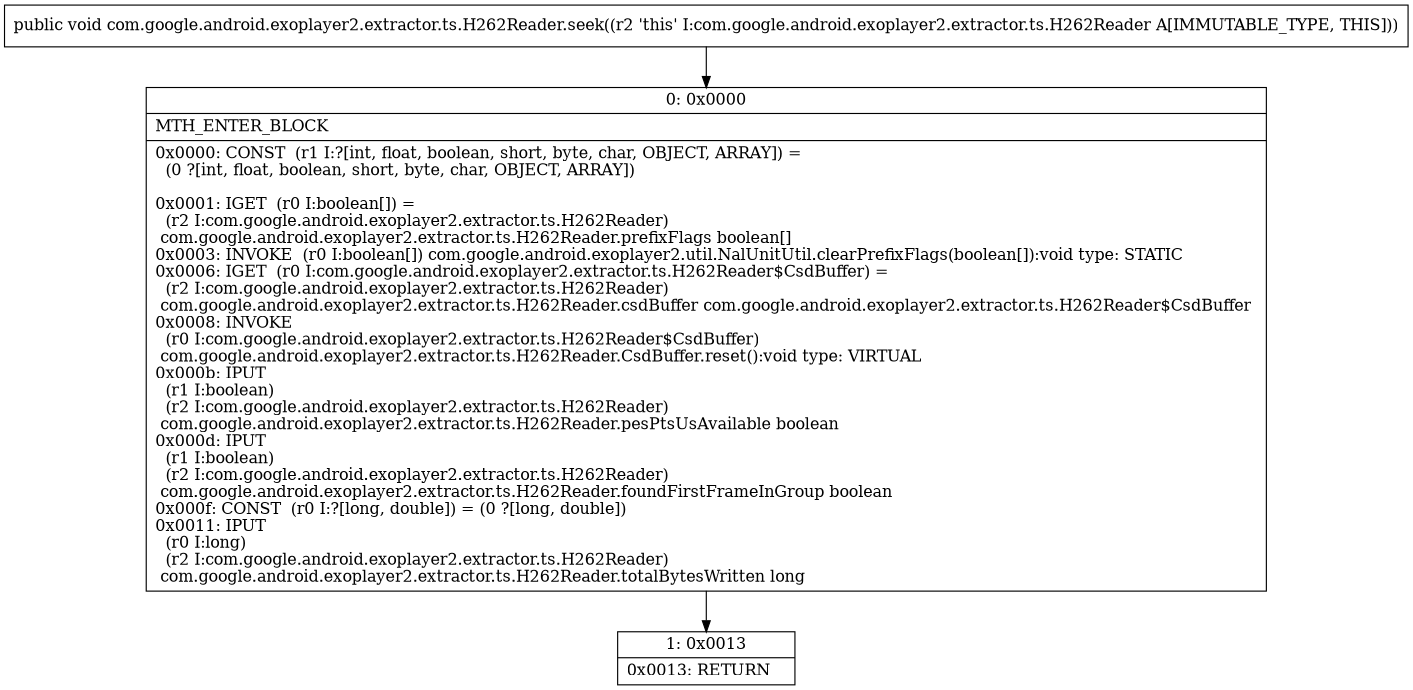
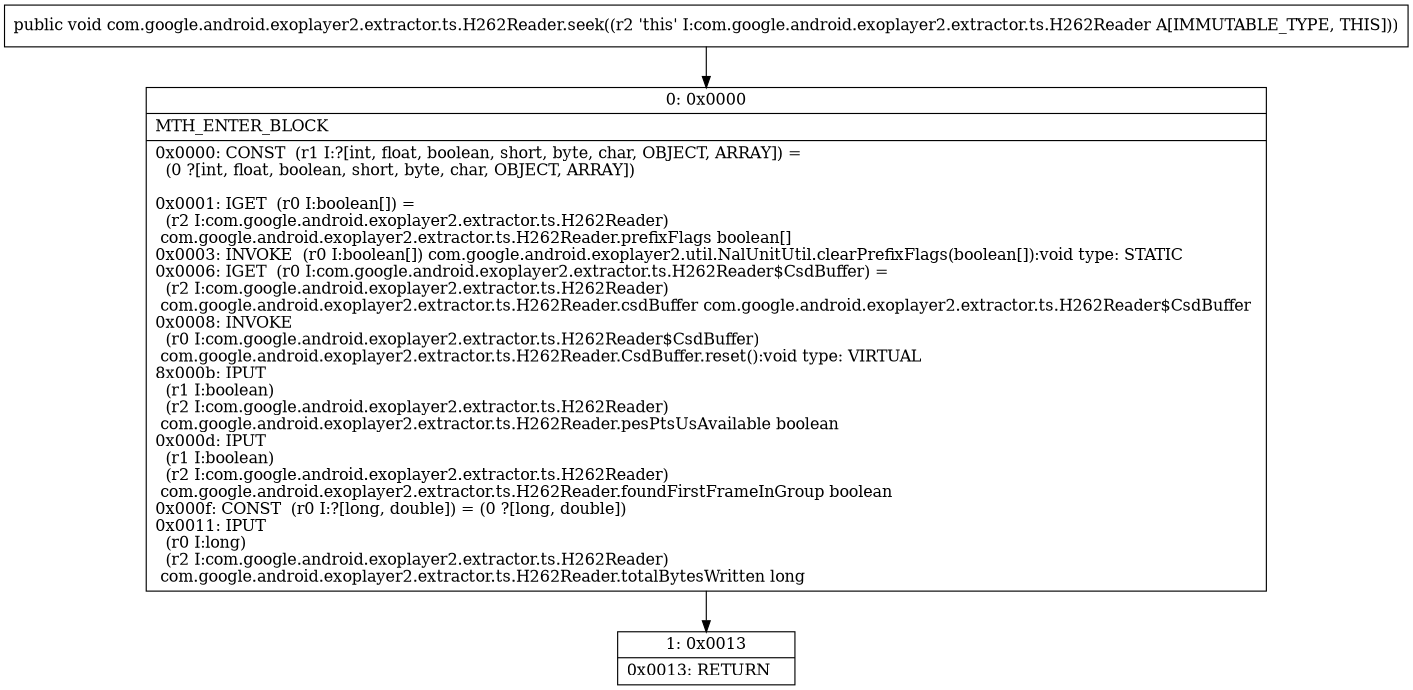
(216, 374) -> (216, 374)
